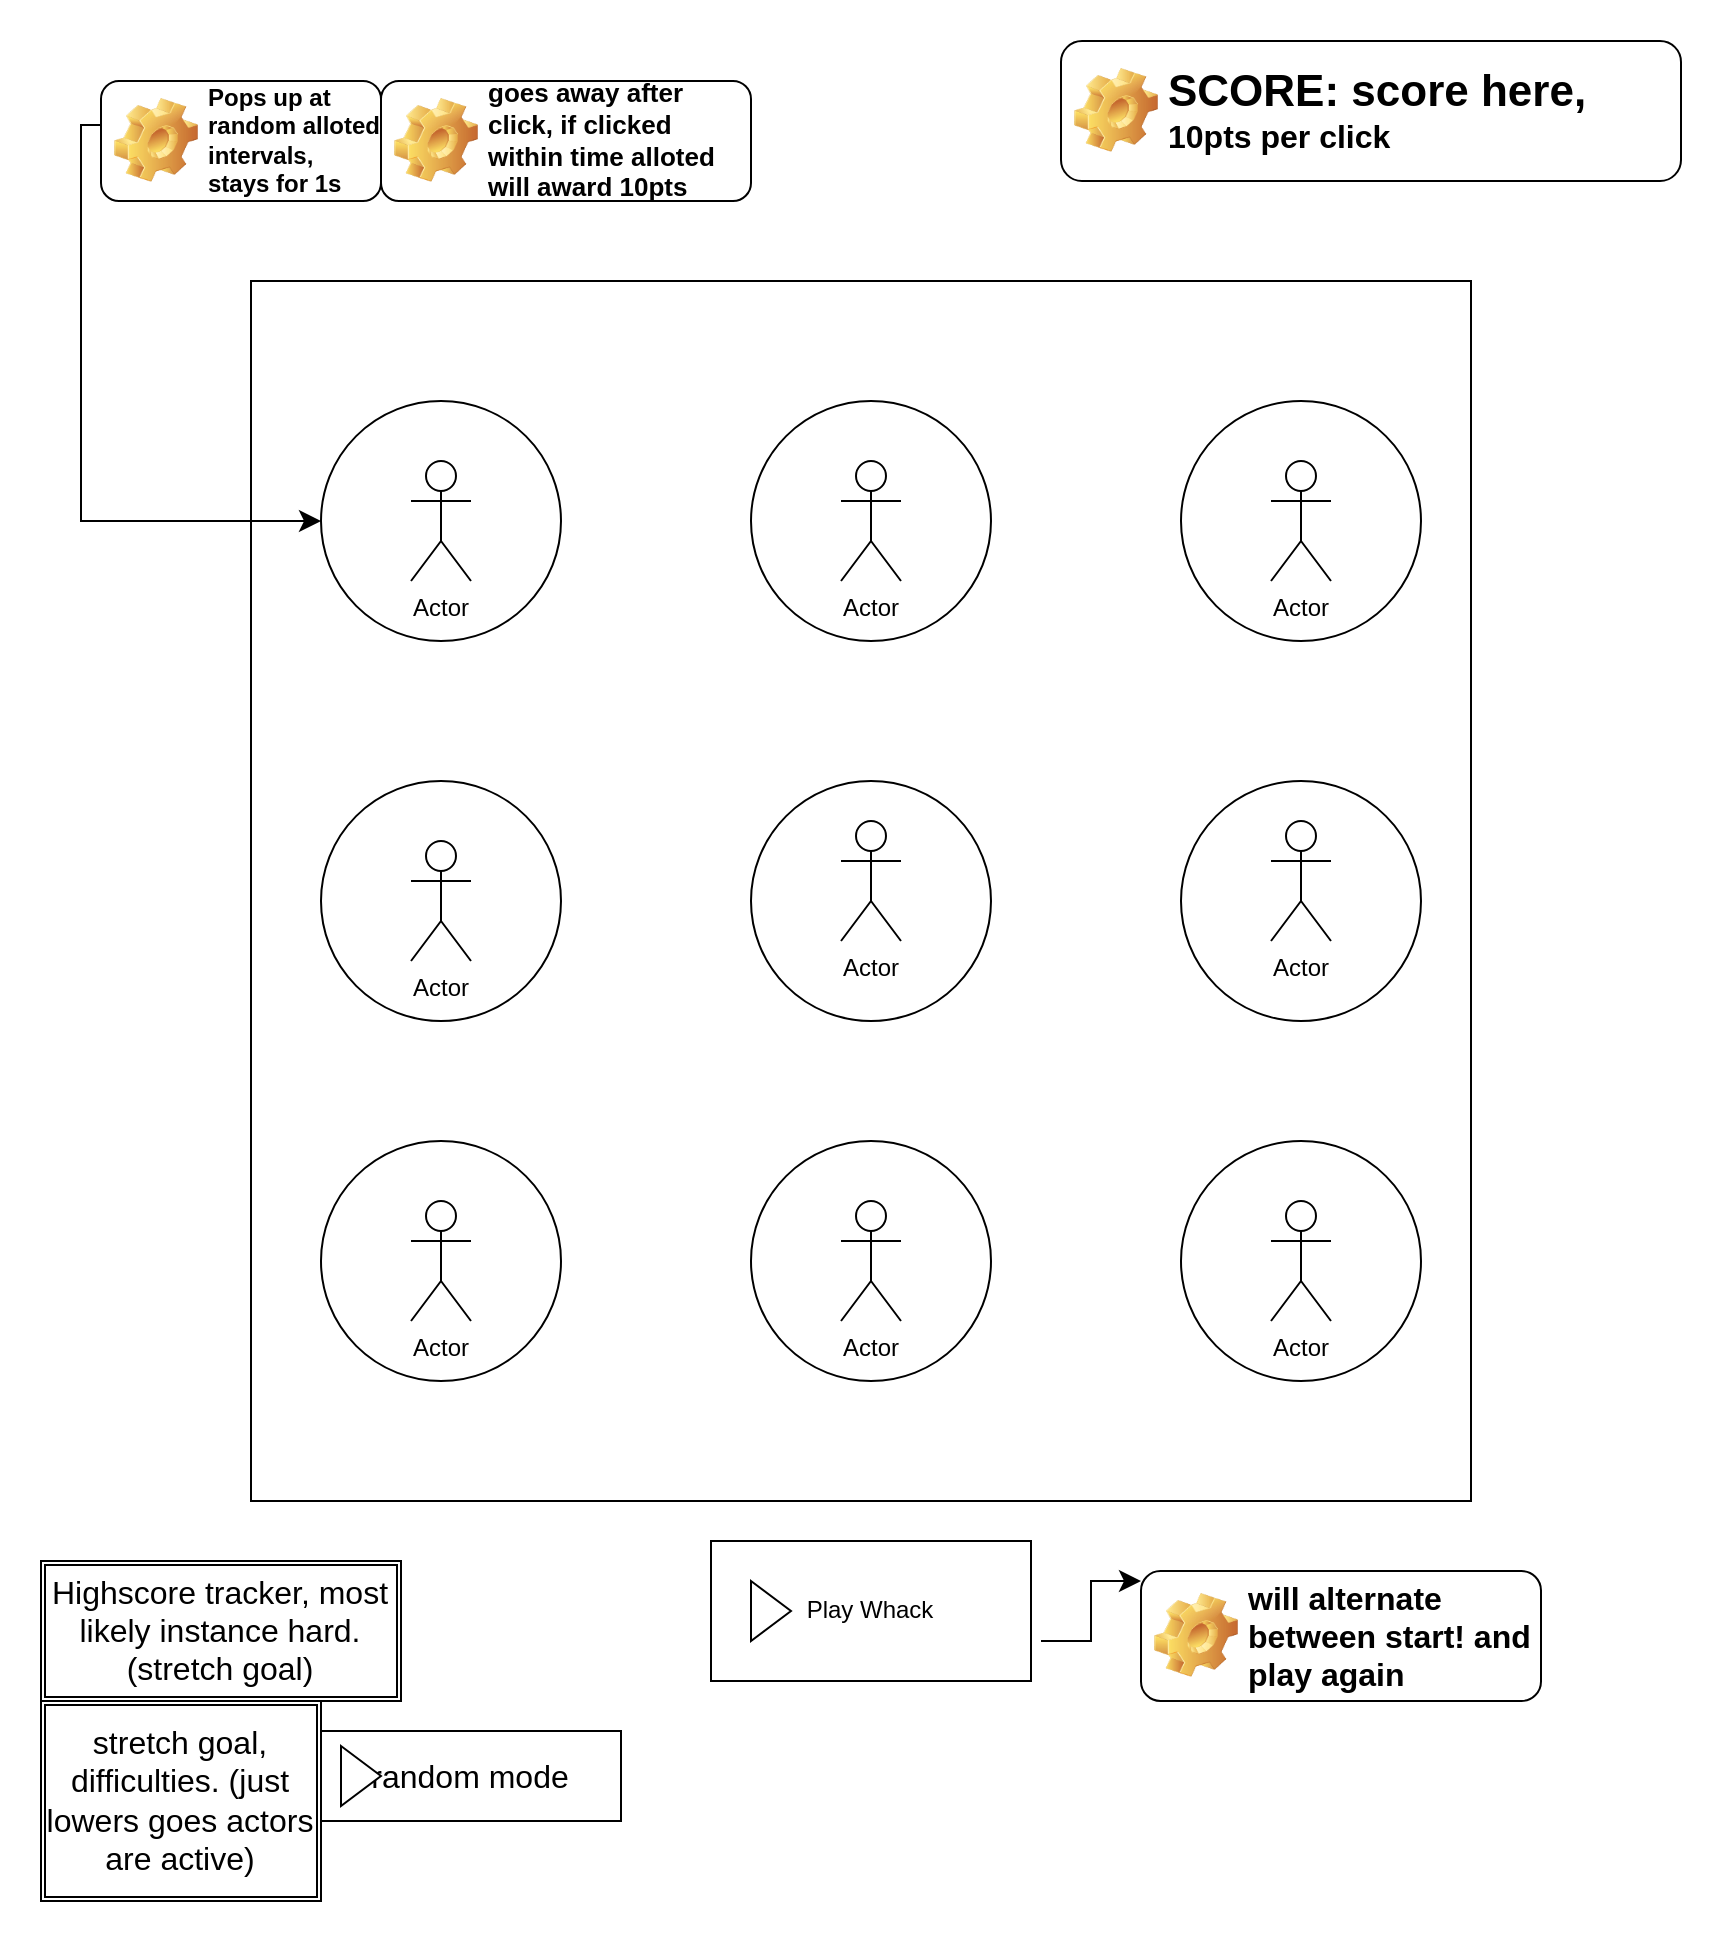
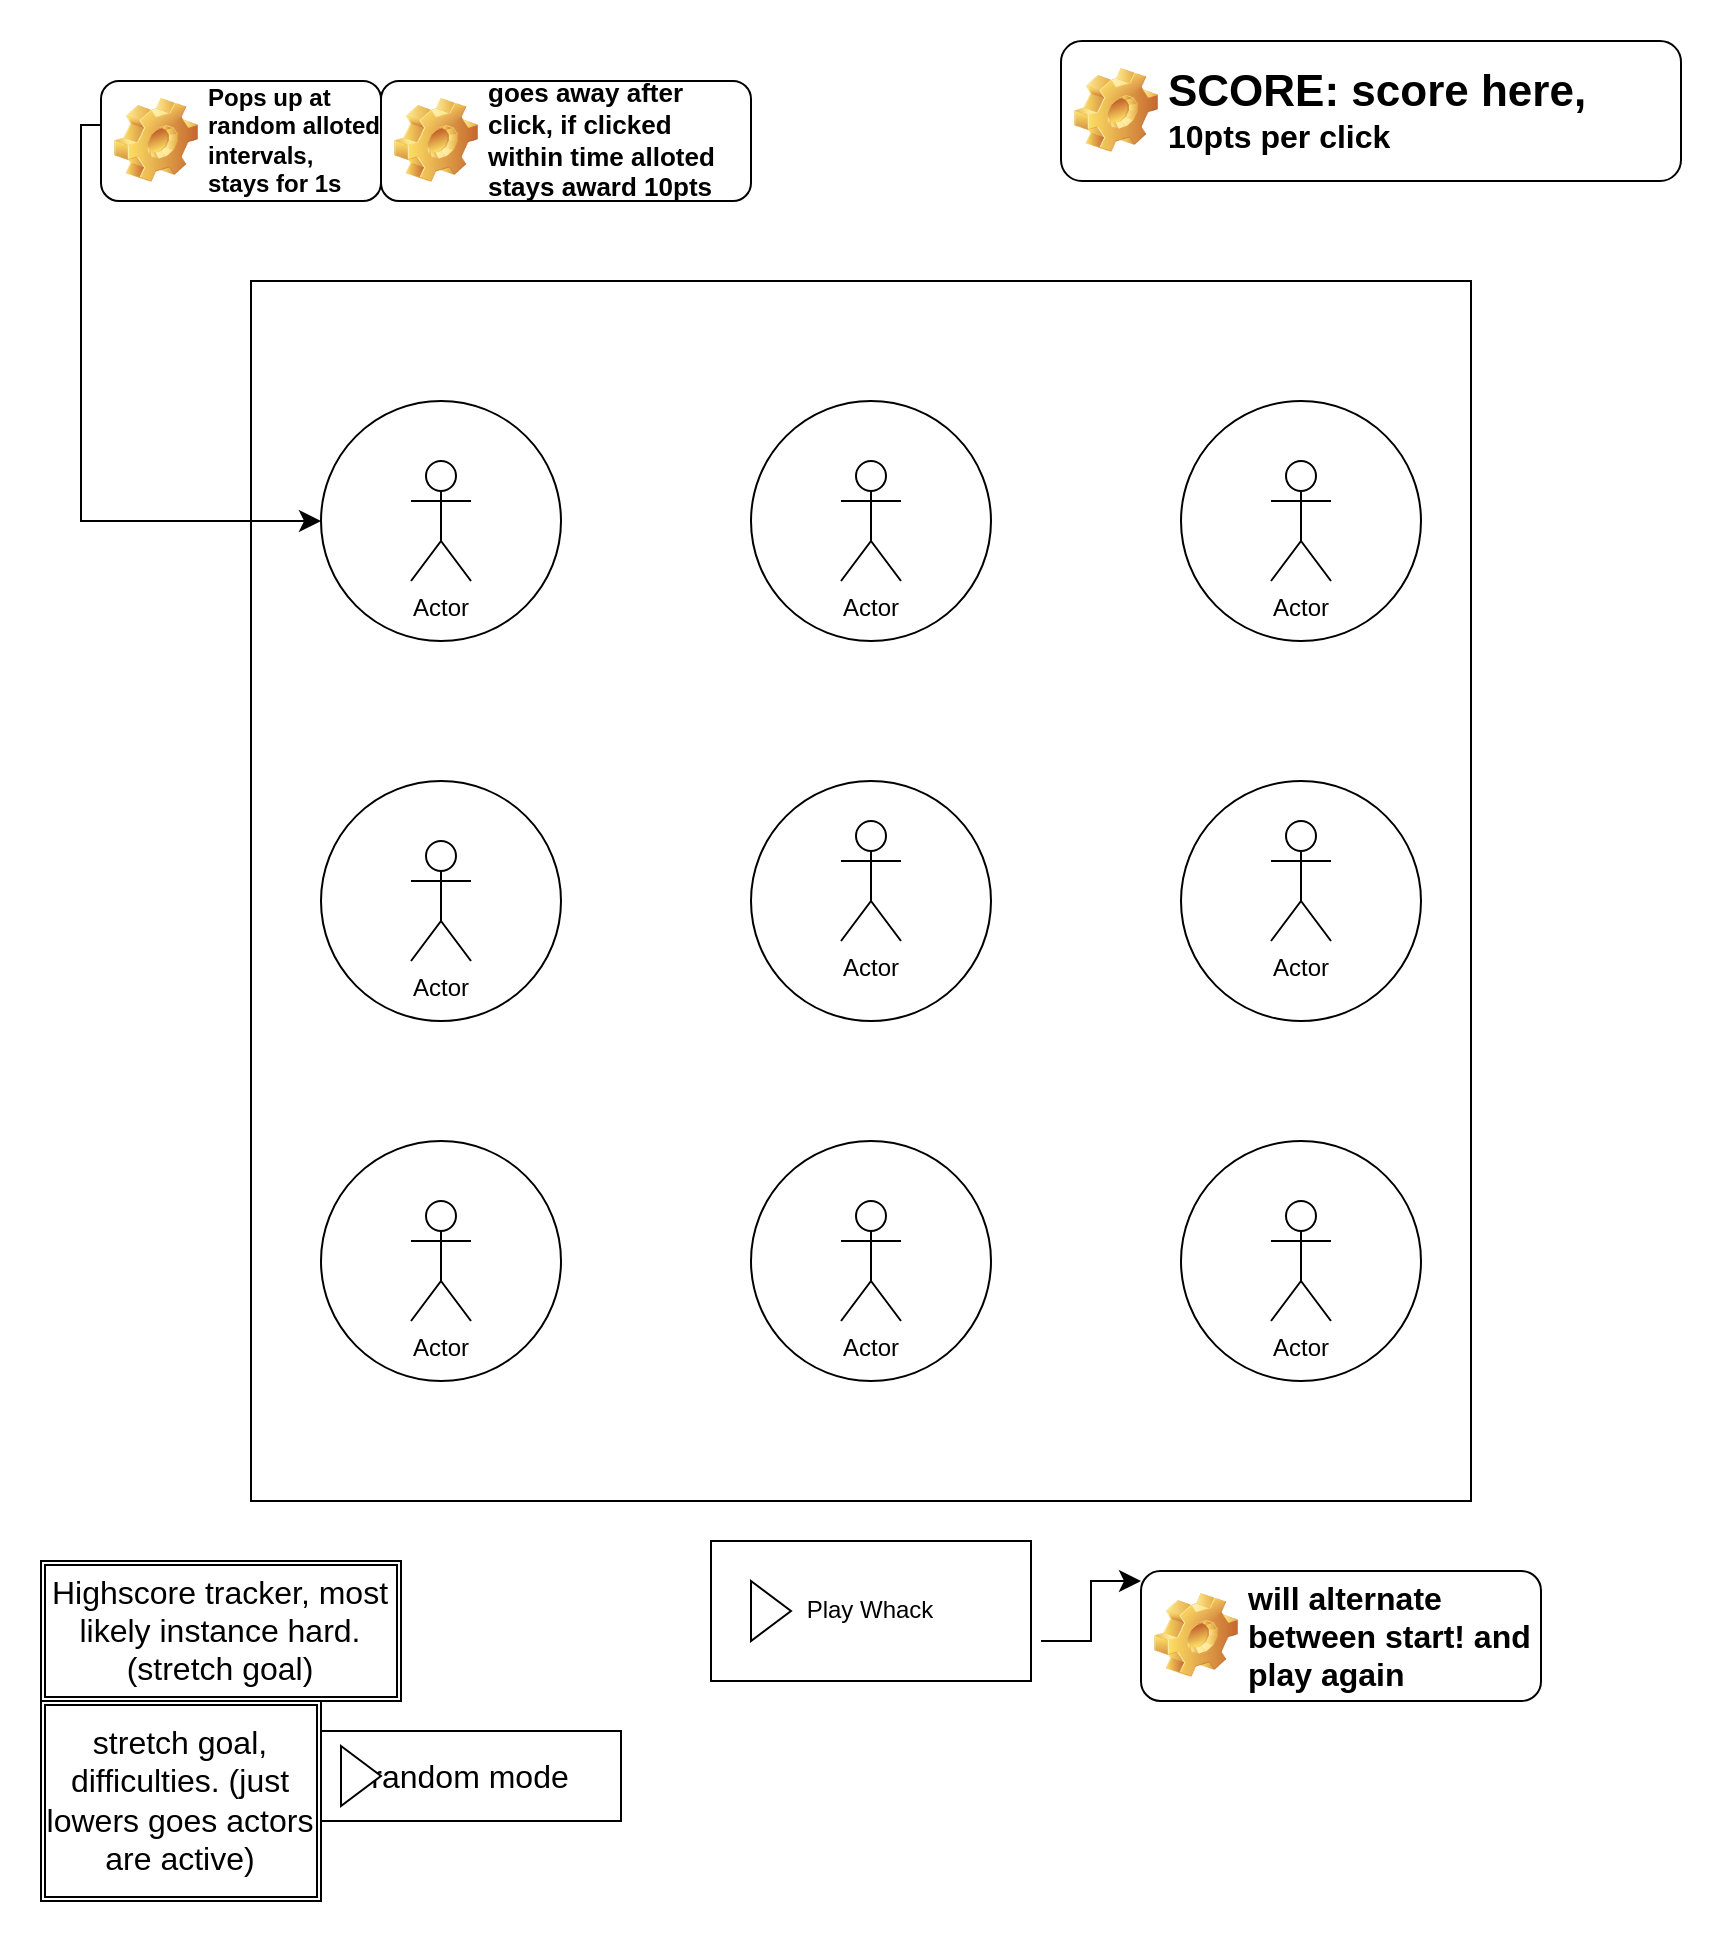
(620, 141) -> (620, 141)
